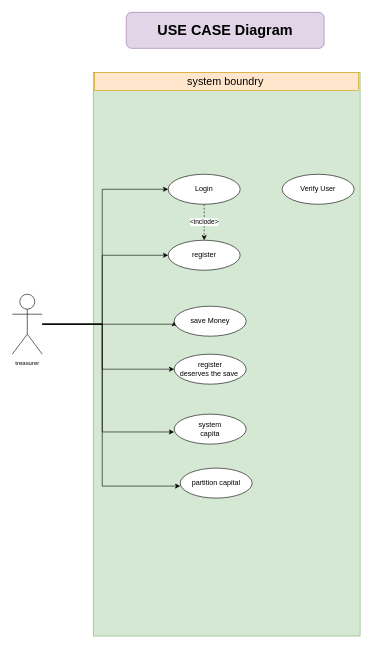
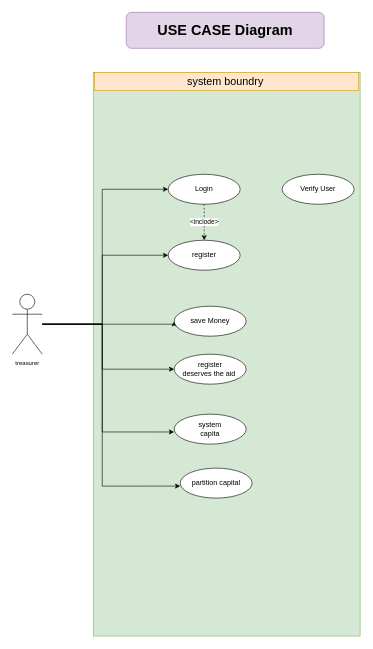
(210, 369) -> (210, 369)
